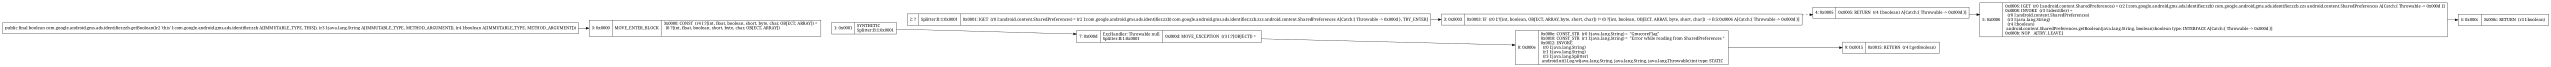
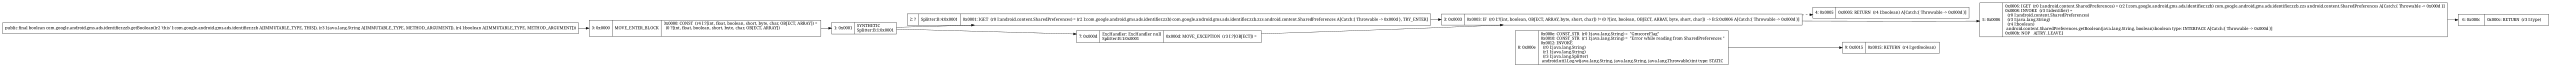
(1973, 15) -> (1889, 21)
(939, 19) -> (939, 19)
(2515, 20) -> (2515, 20)
none -> (934, 26)
none -> (825, 28)
(1131, 34) -> (1132, 34)
(1387, 42) -> (1381, 30)
